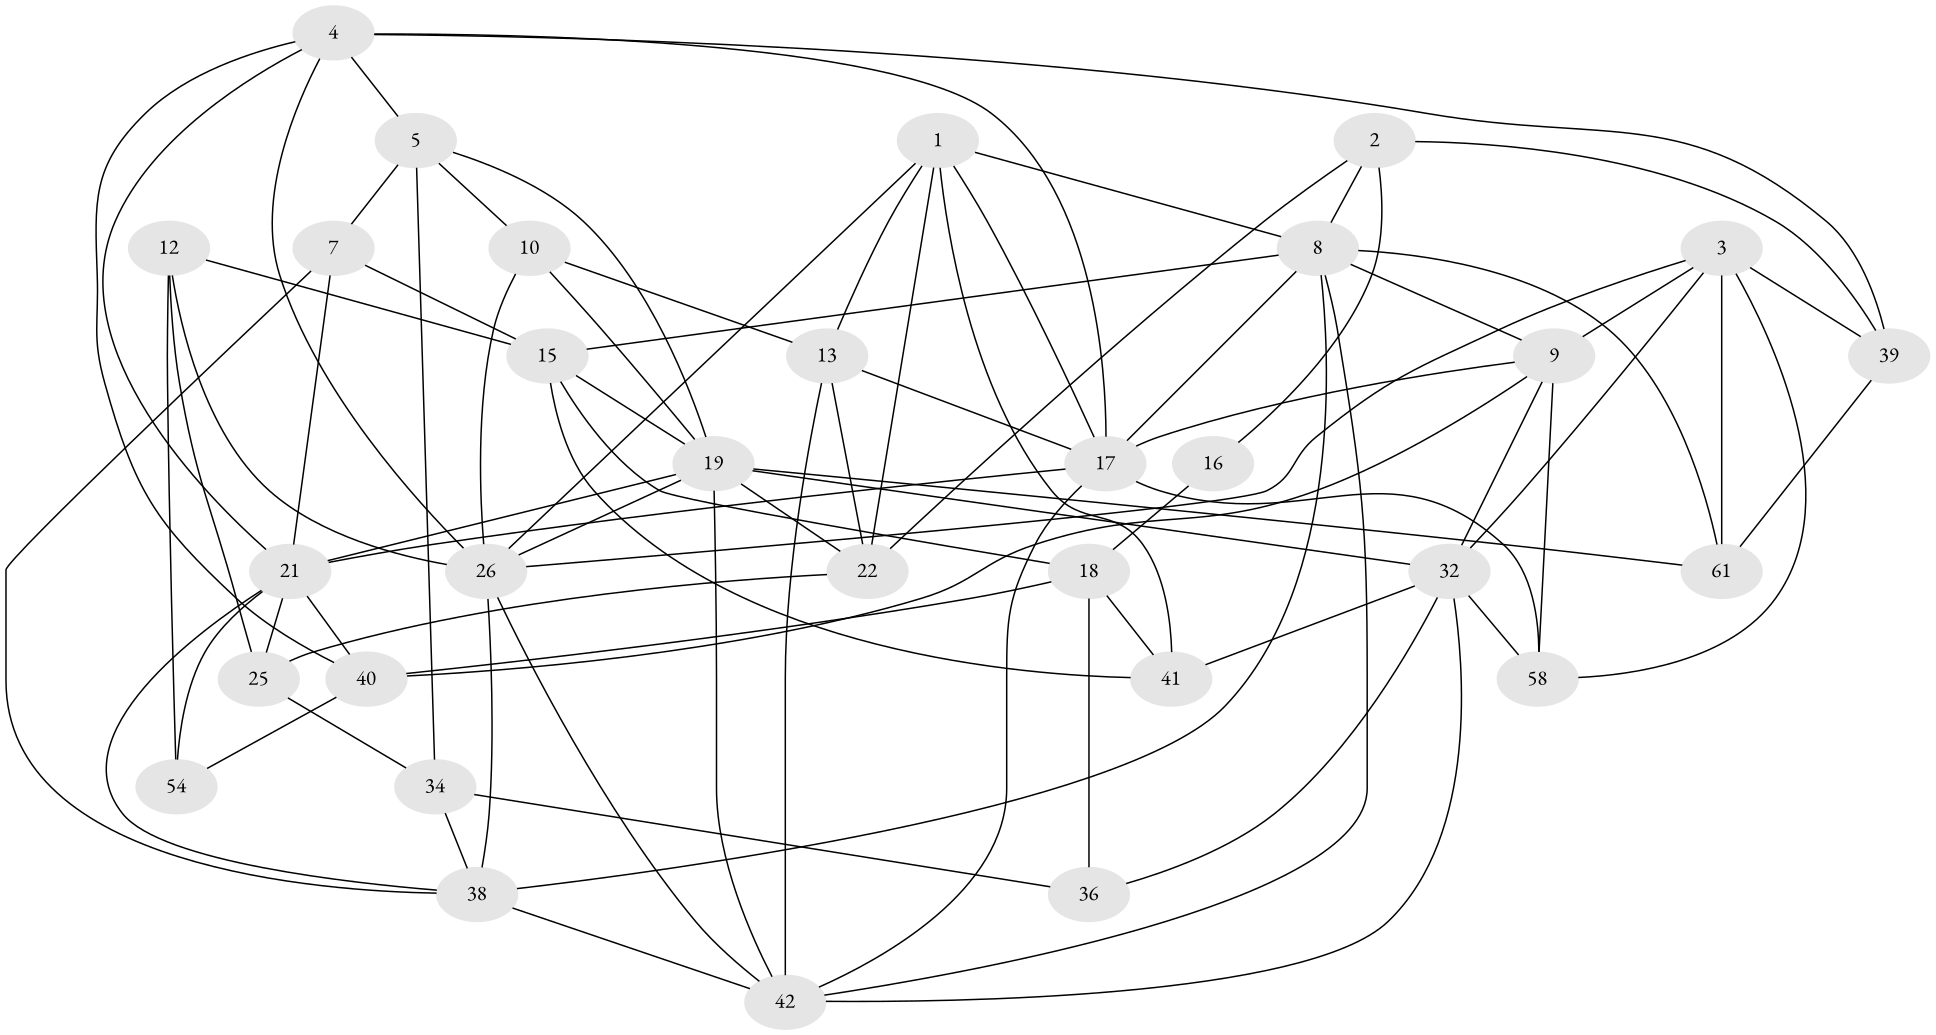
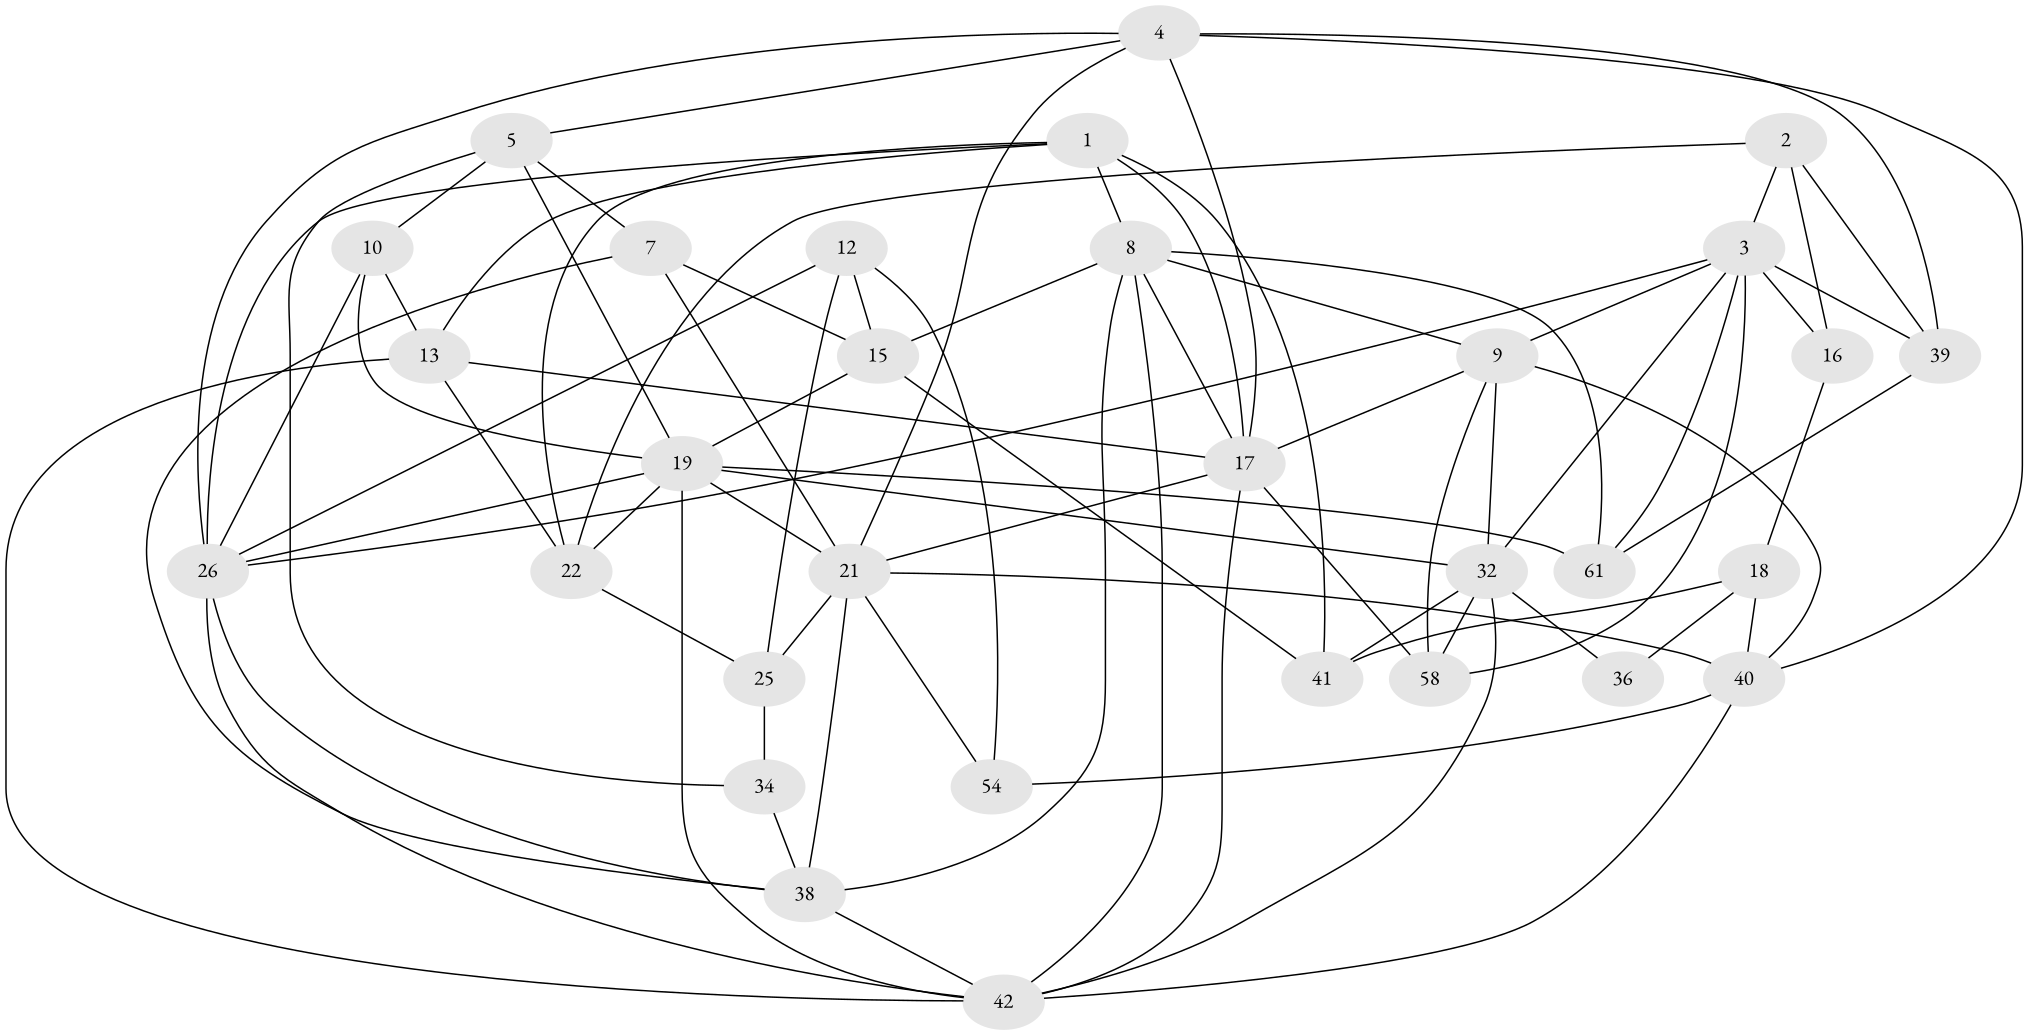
(1346, 195) -> (1765, 195)
none -> (1788, 302)
(767, 514) -> none
(762, 841) -> none
none -> (1438, 952)
